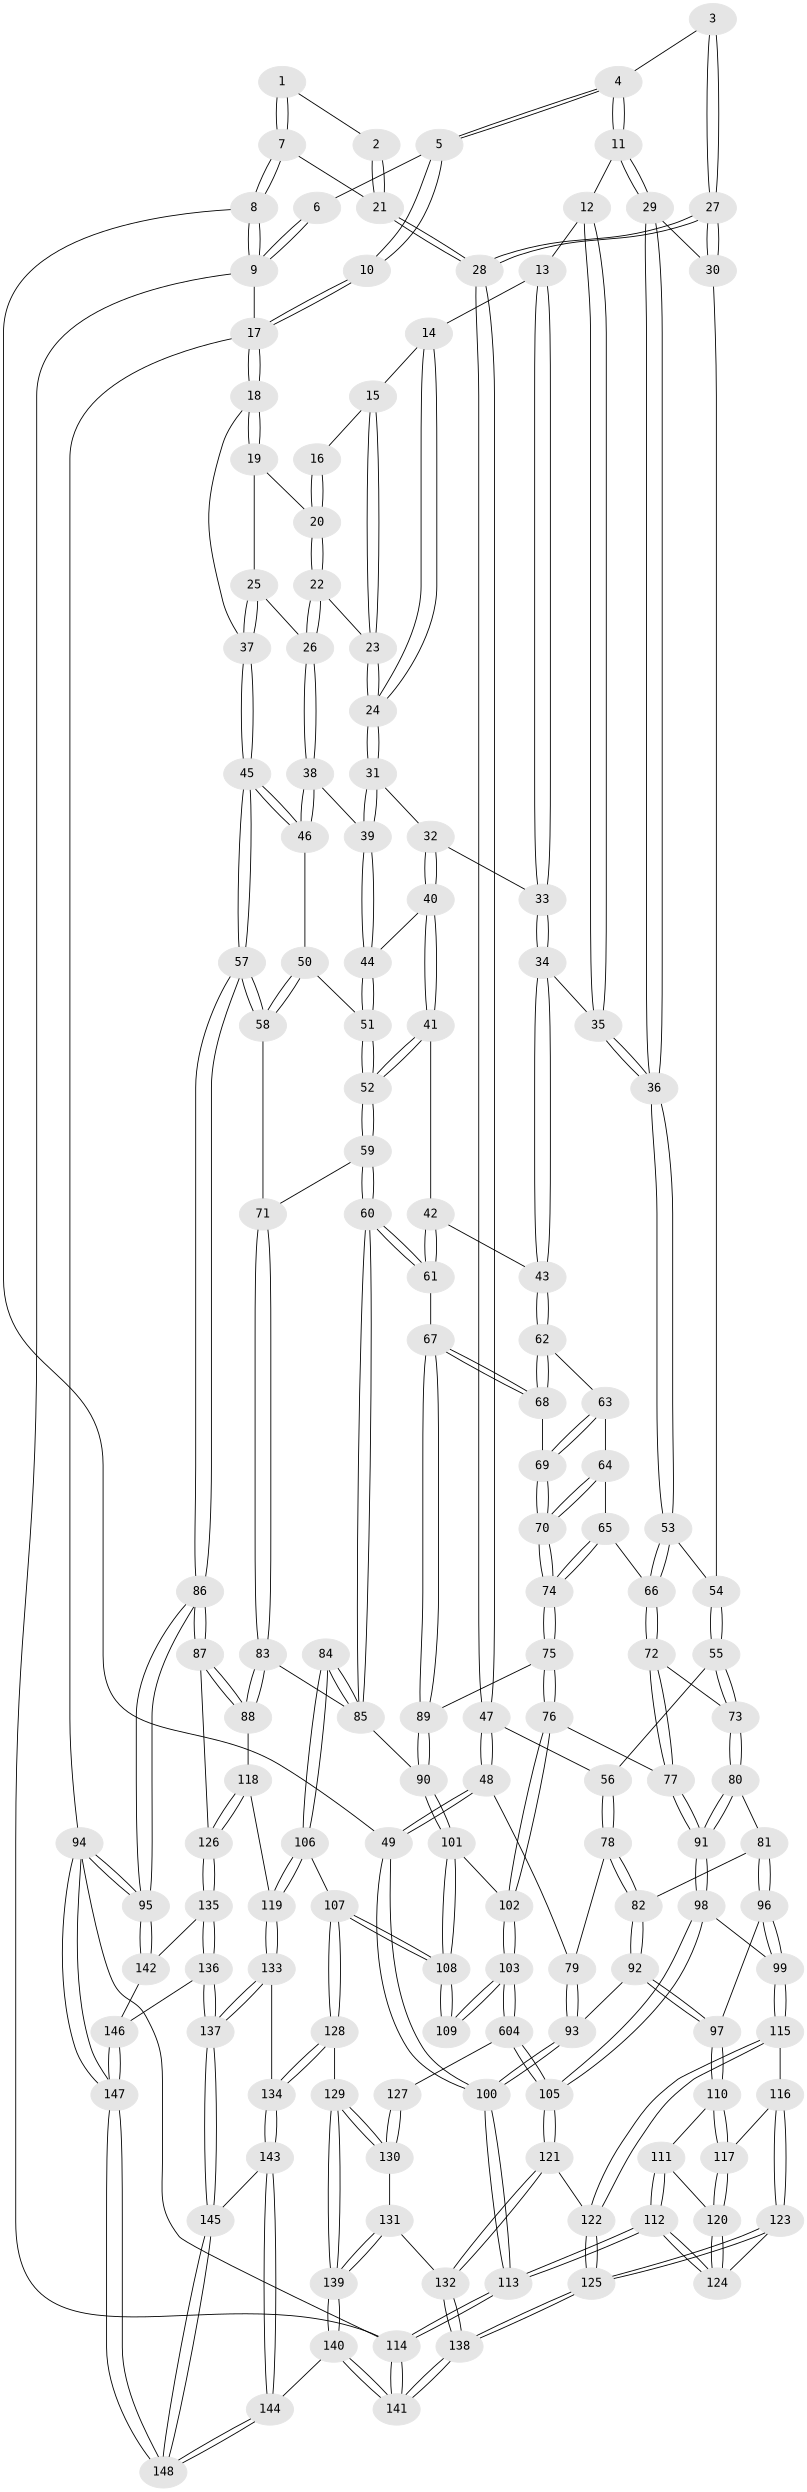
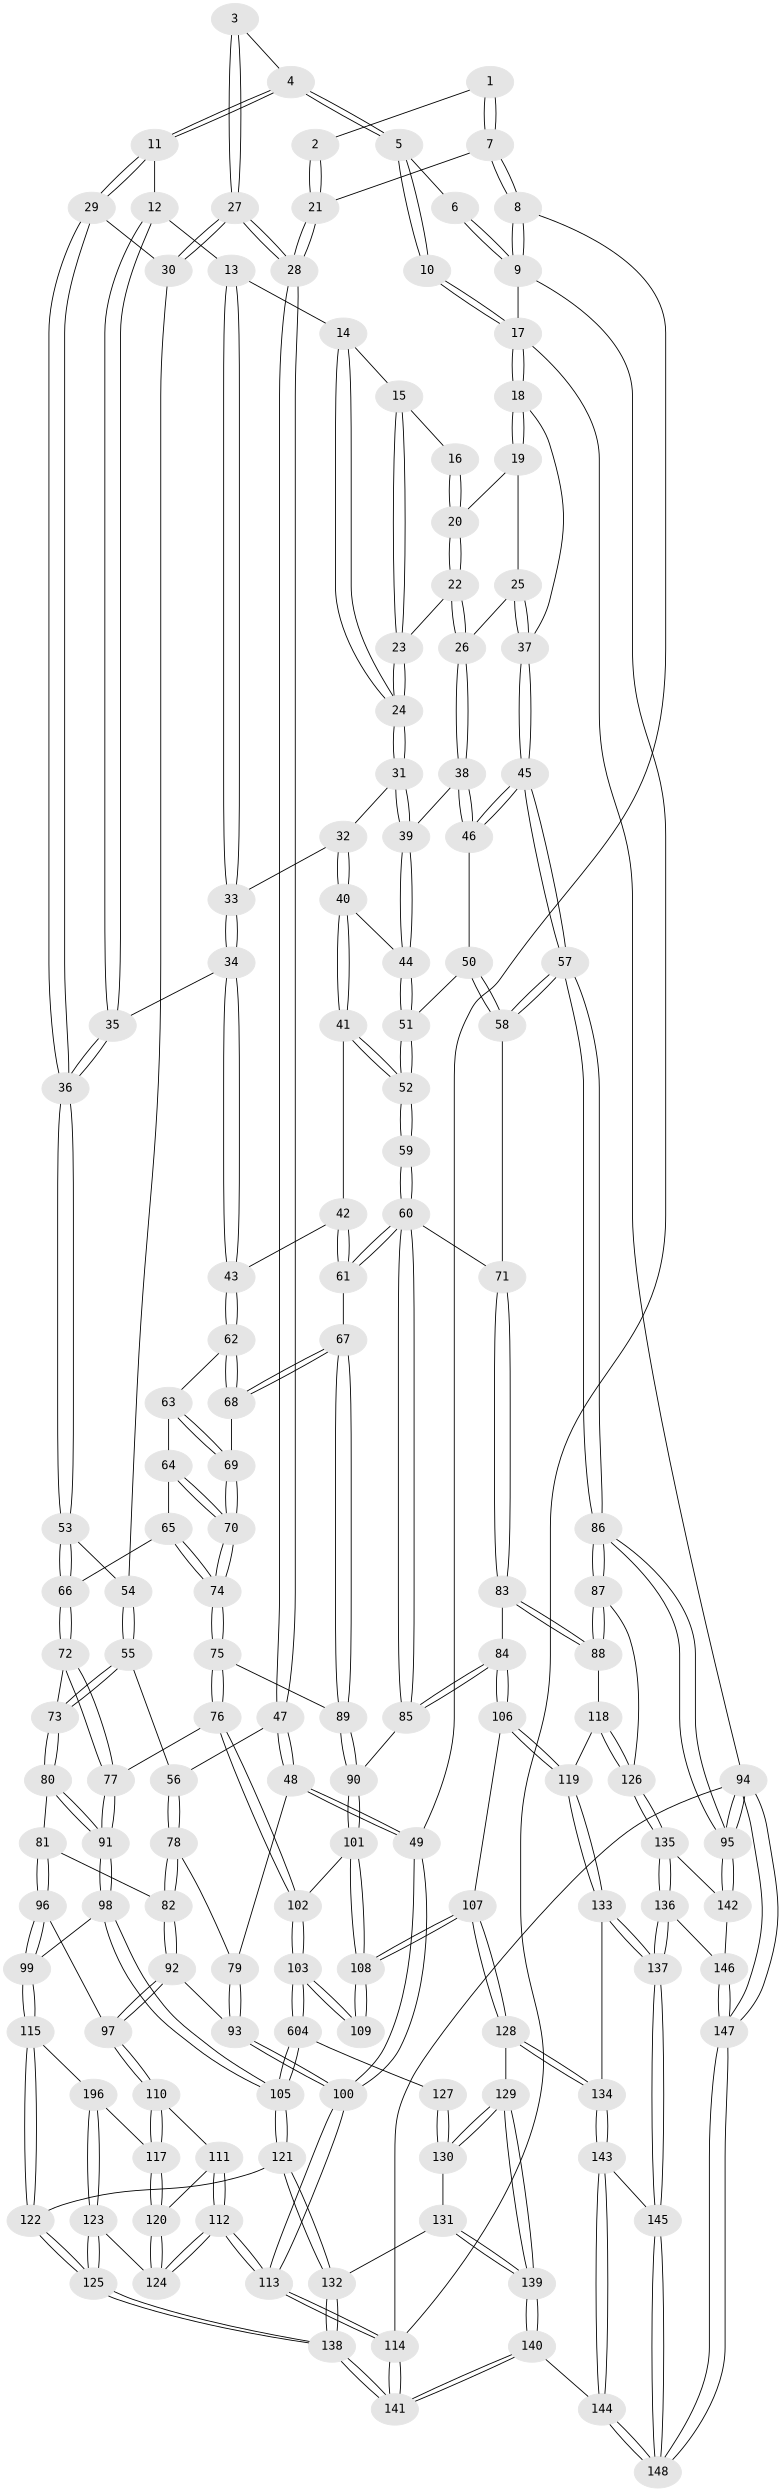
(315, 1183) -> (448, 1242)
(312, 1686) -> (502, 1623)
(780, 2095) -> (93, 2095)
